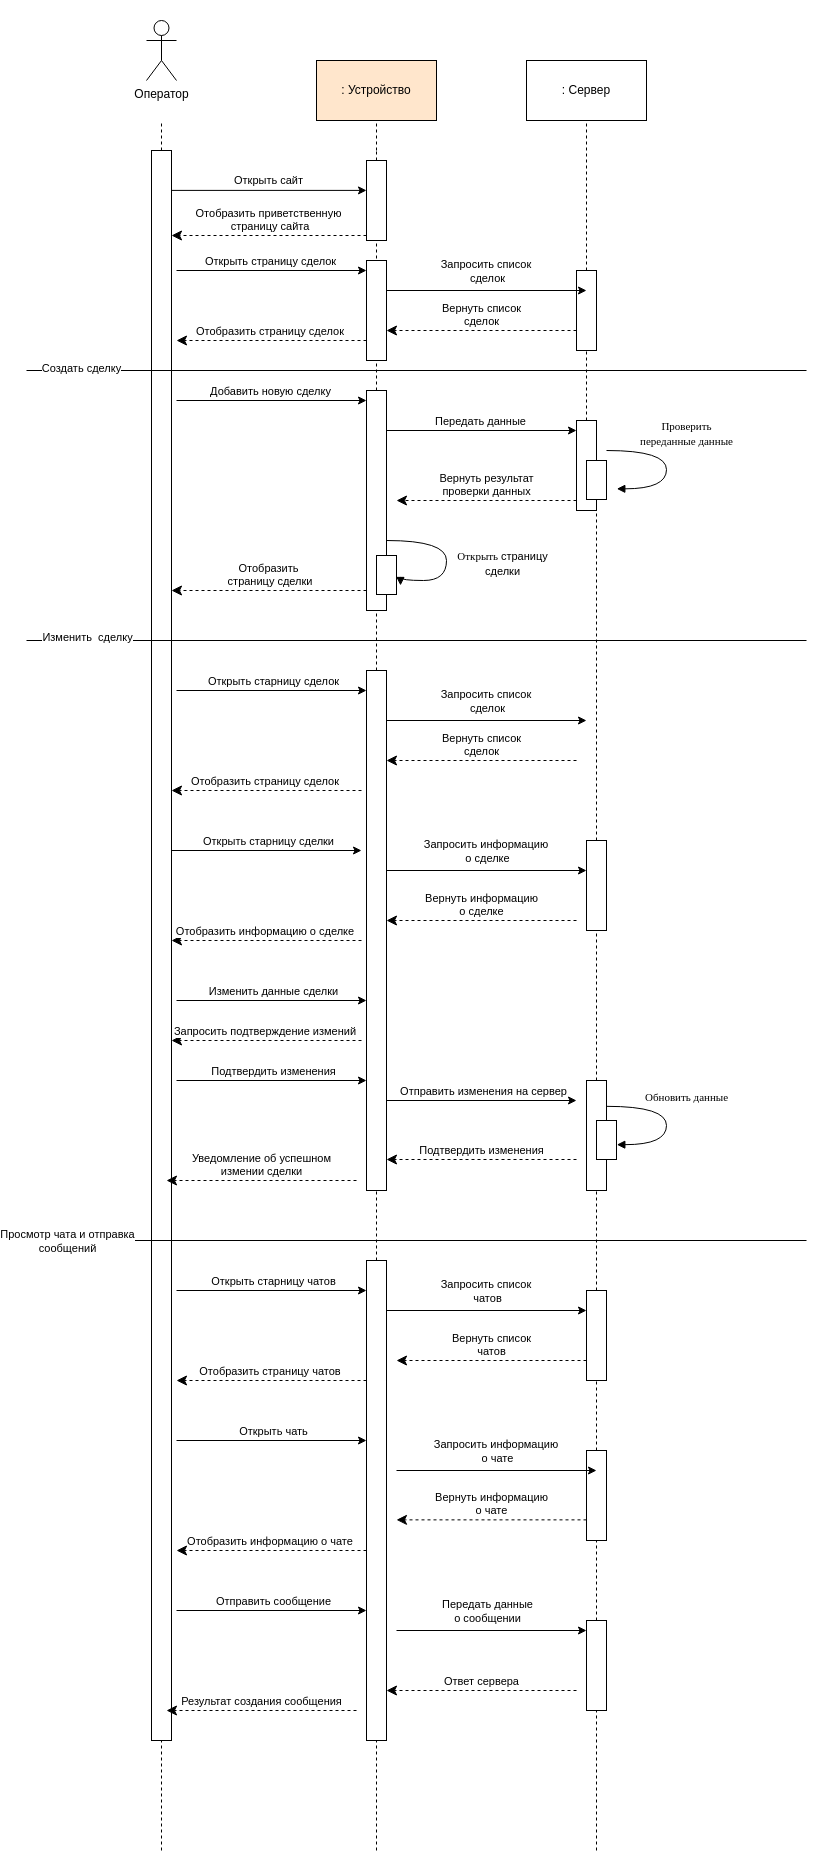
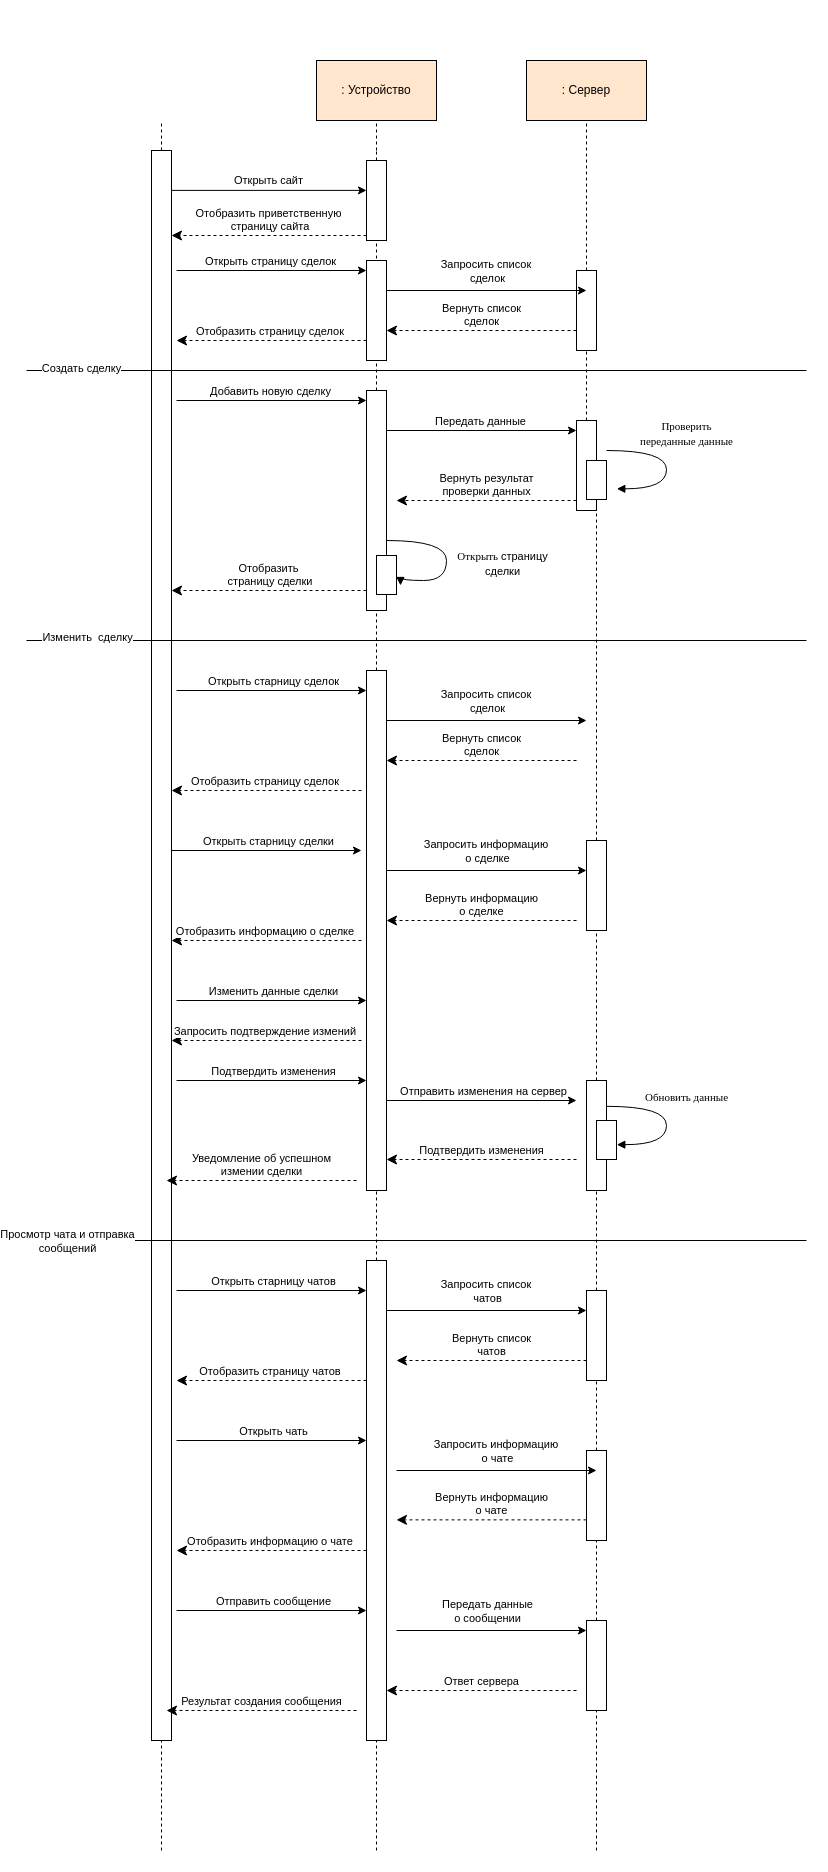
(162, 51) -> none
(587, 91) -> (587, 91)
